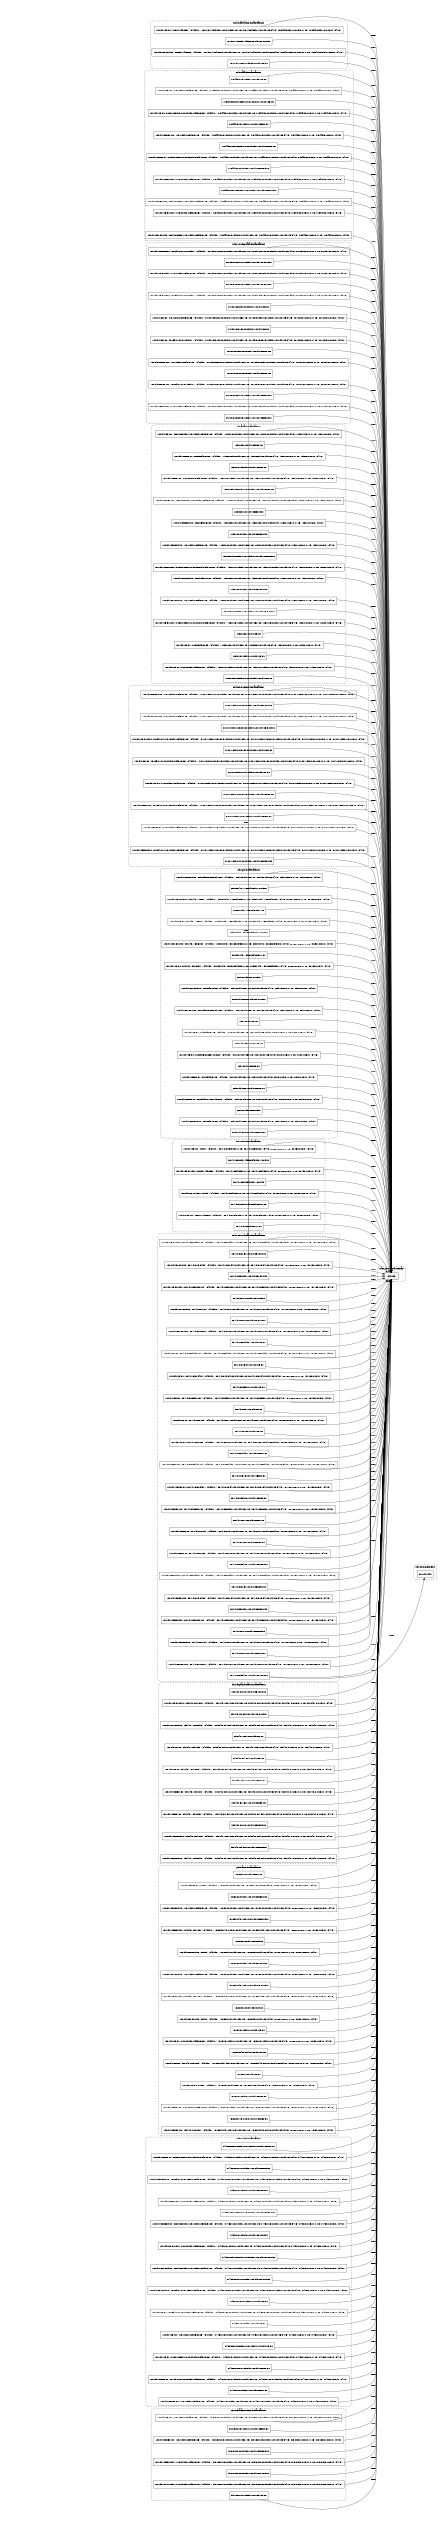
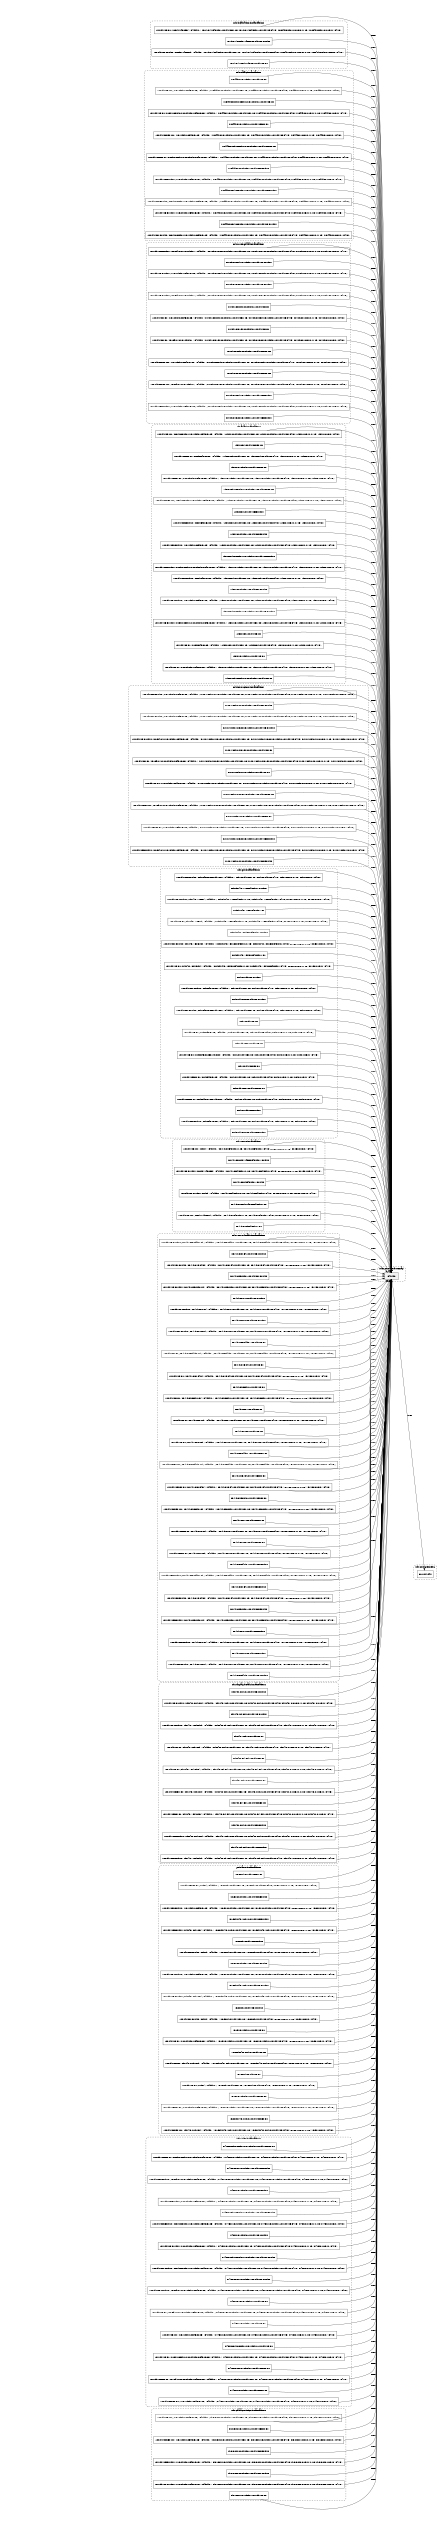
none -> (249, 224)
(249, 244) -> (249, 244)
(249, 824) -> (389, 775)
none -> (249, 839)
(249, 932) -> (387, 881)
(374, 1670) -> (408, 1424)
(249, 2139) -> (249, 2139)
(249, 2411) -> (249, 2411)
